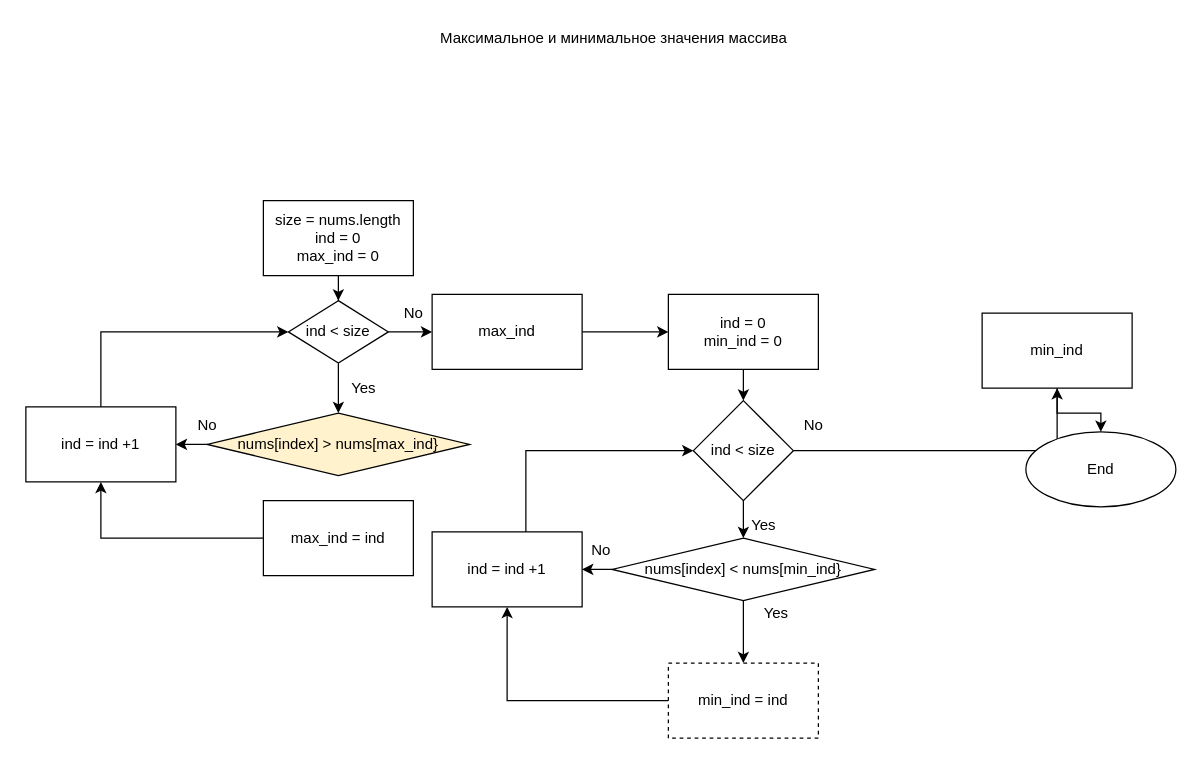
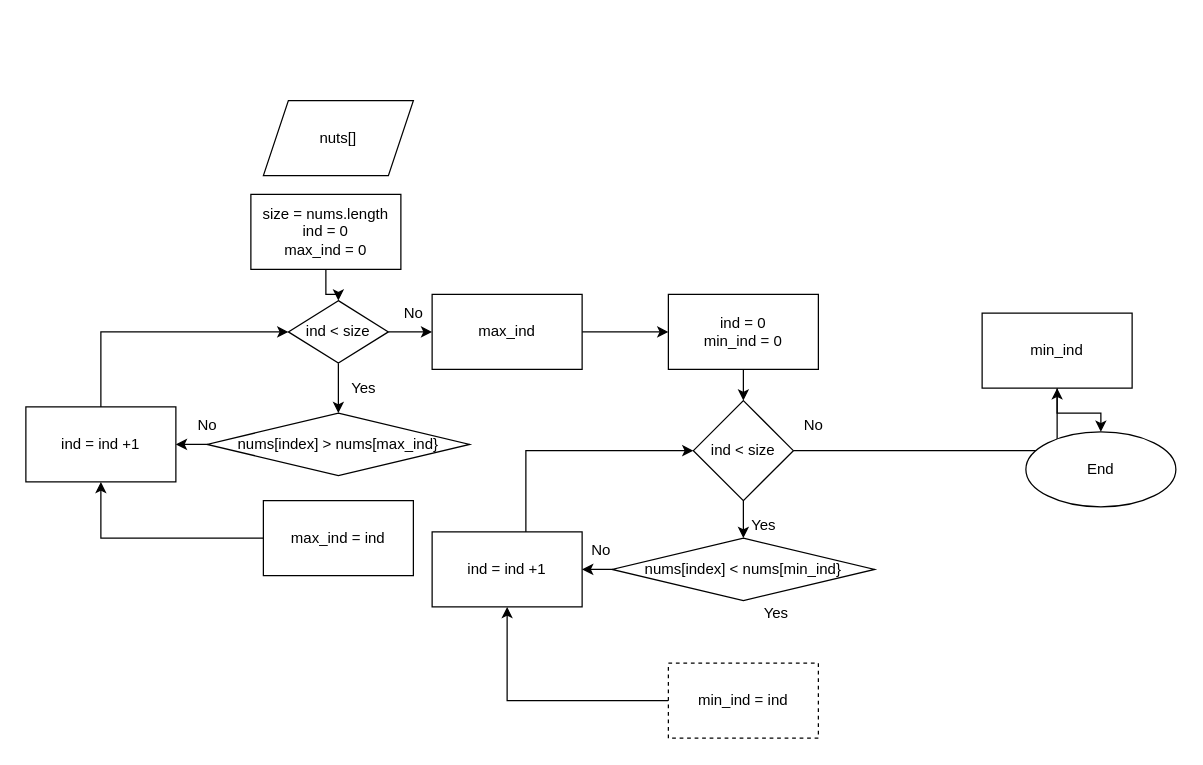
(613, 38) -> none
none -> (338, 138)
(338, 238) -> (326, 232)
(338, 444) -> (338, 444)
(743, 628) -> none
